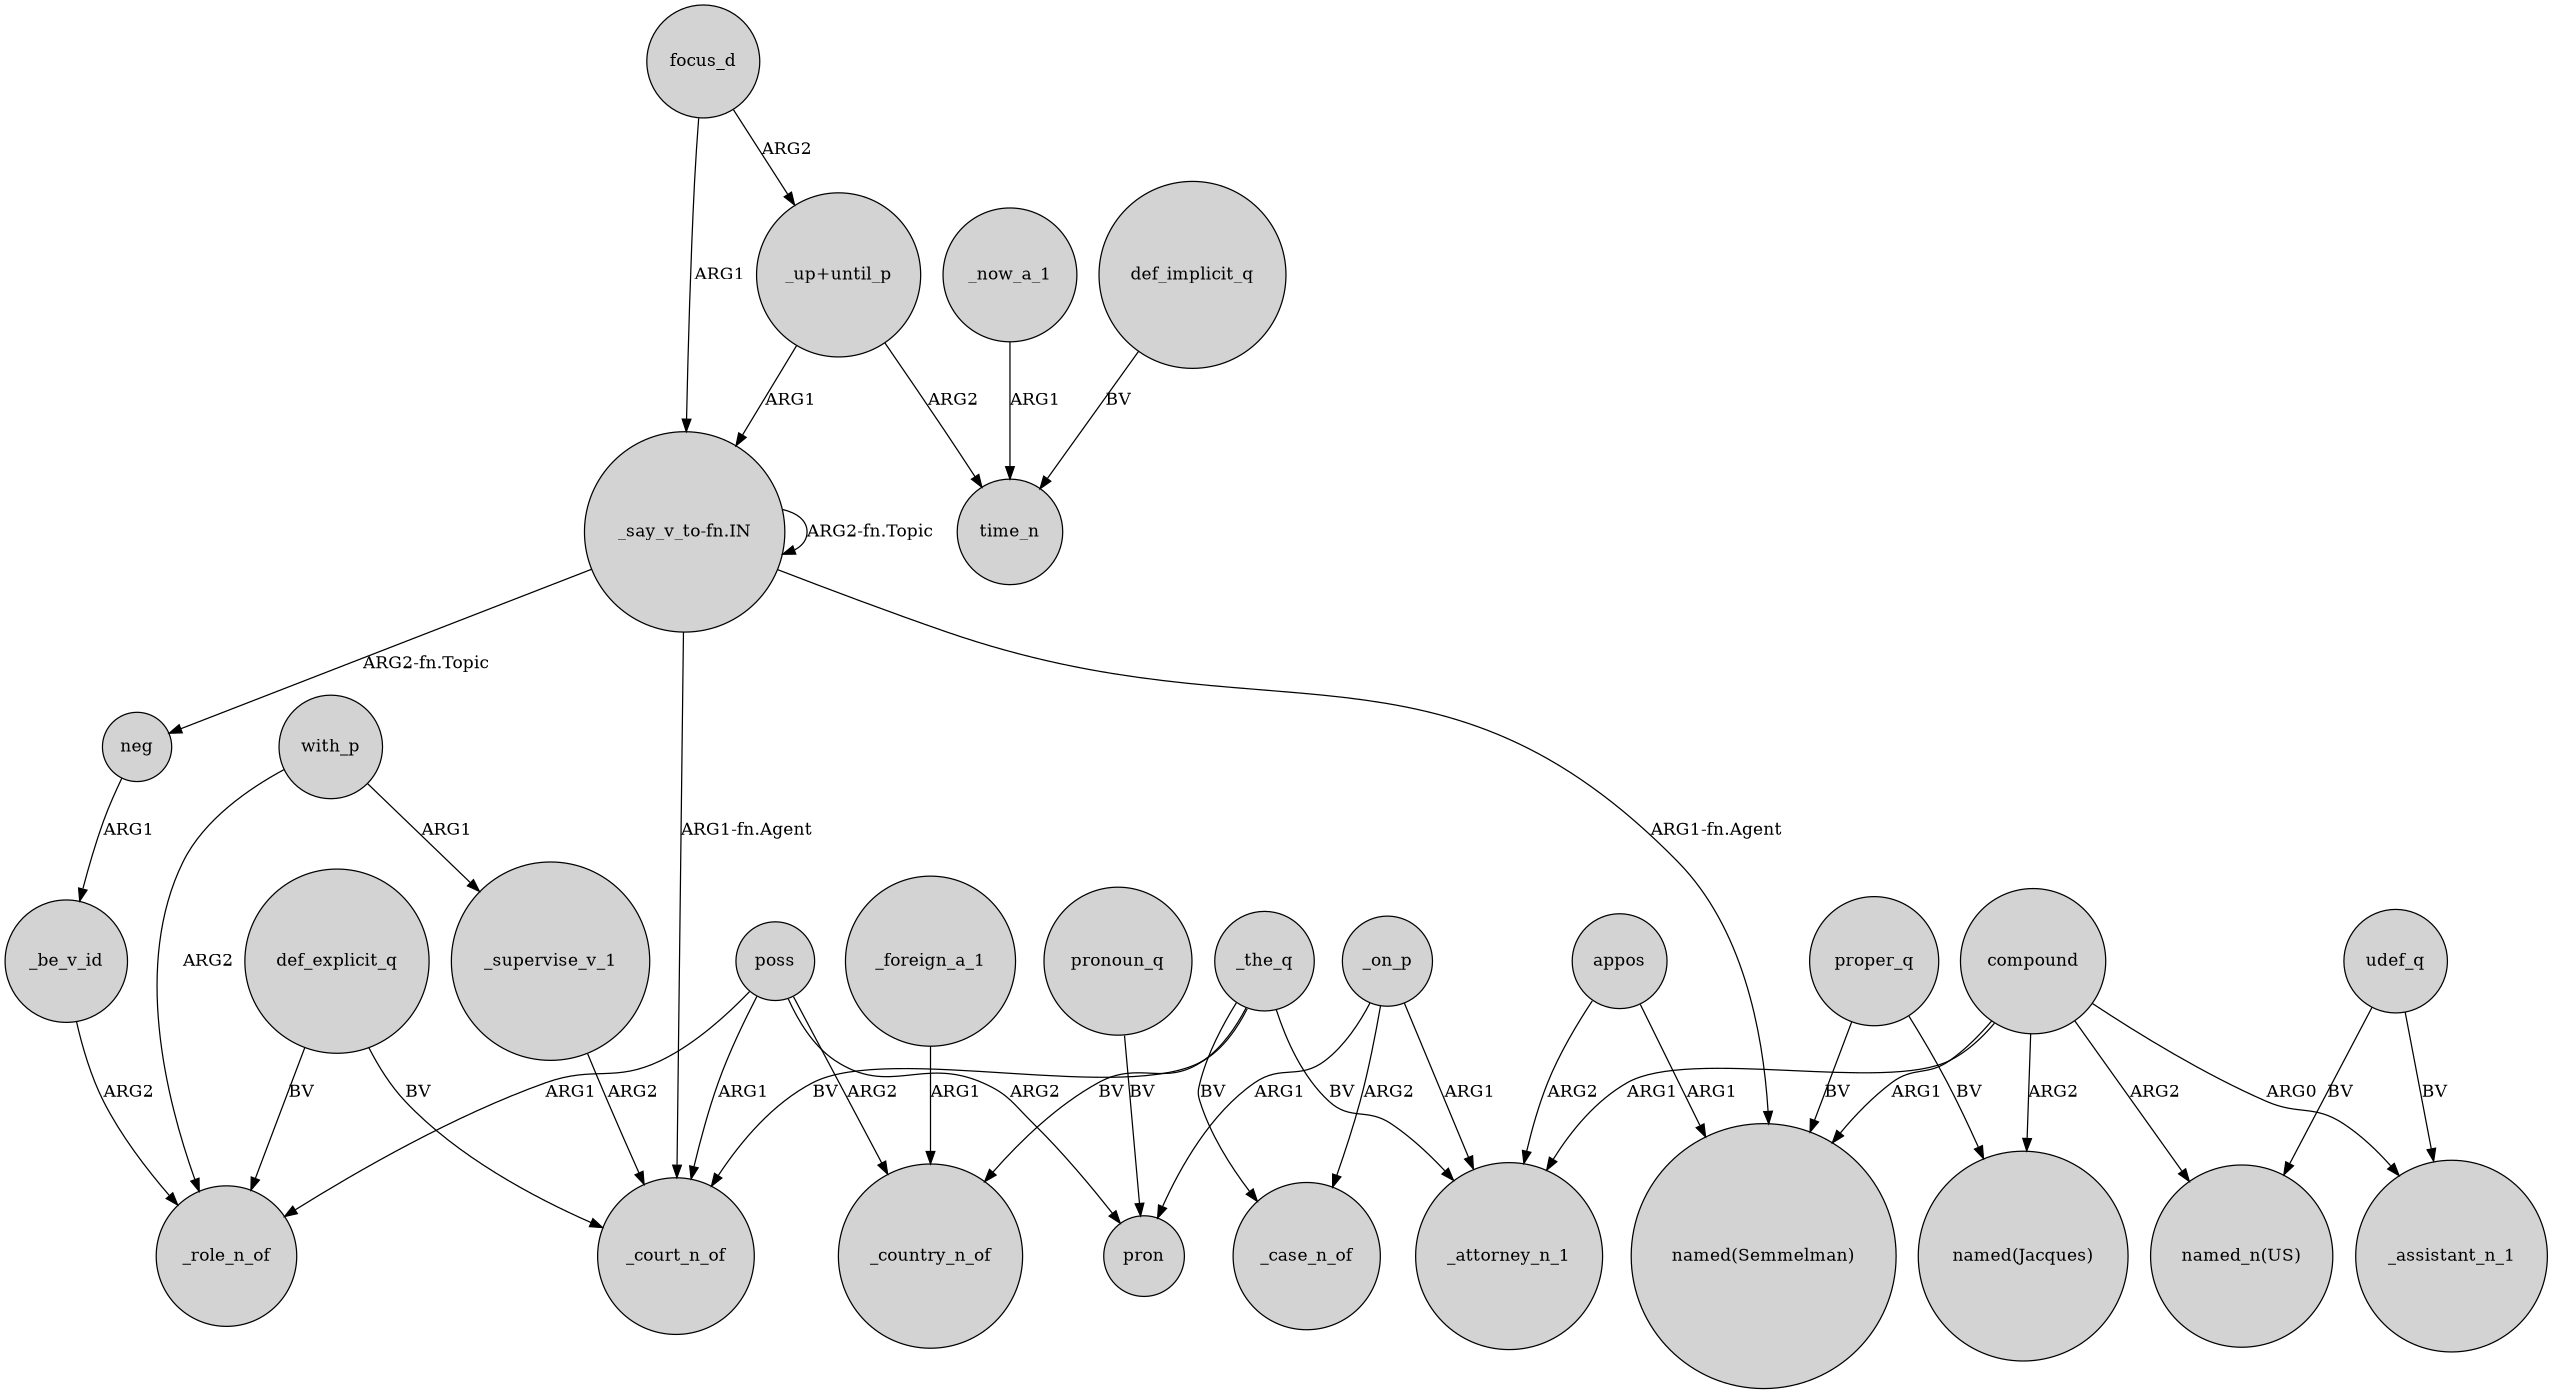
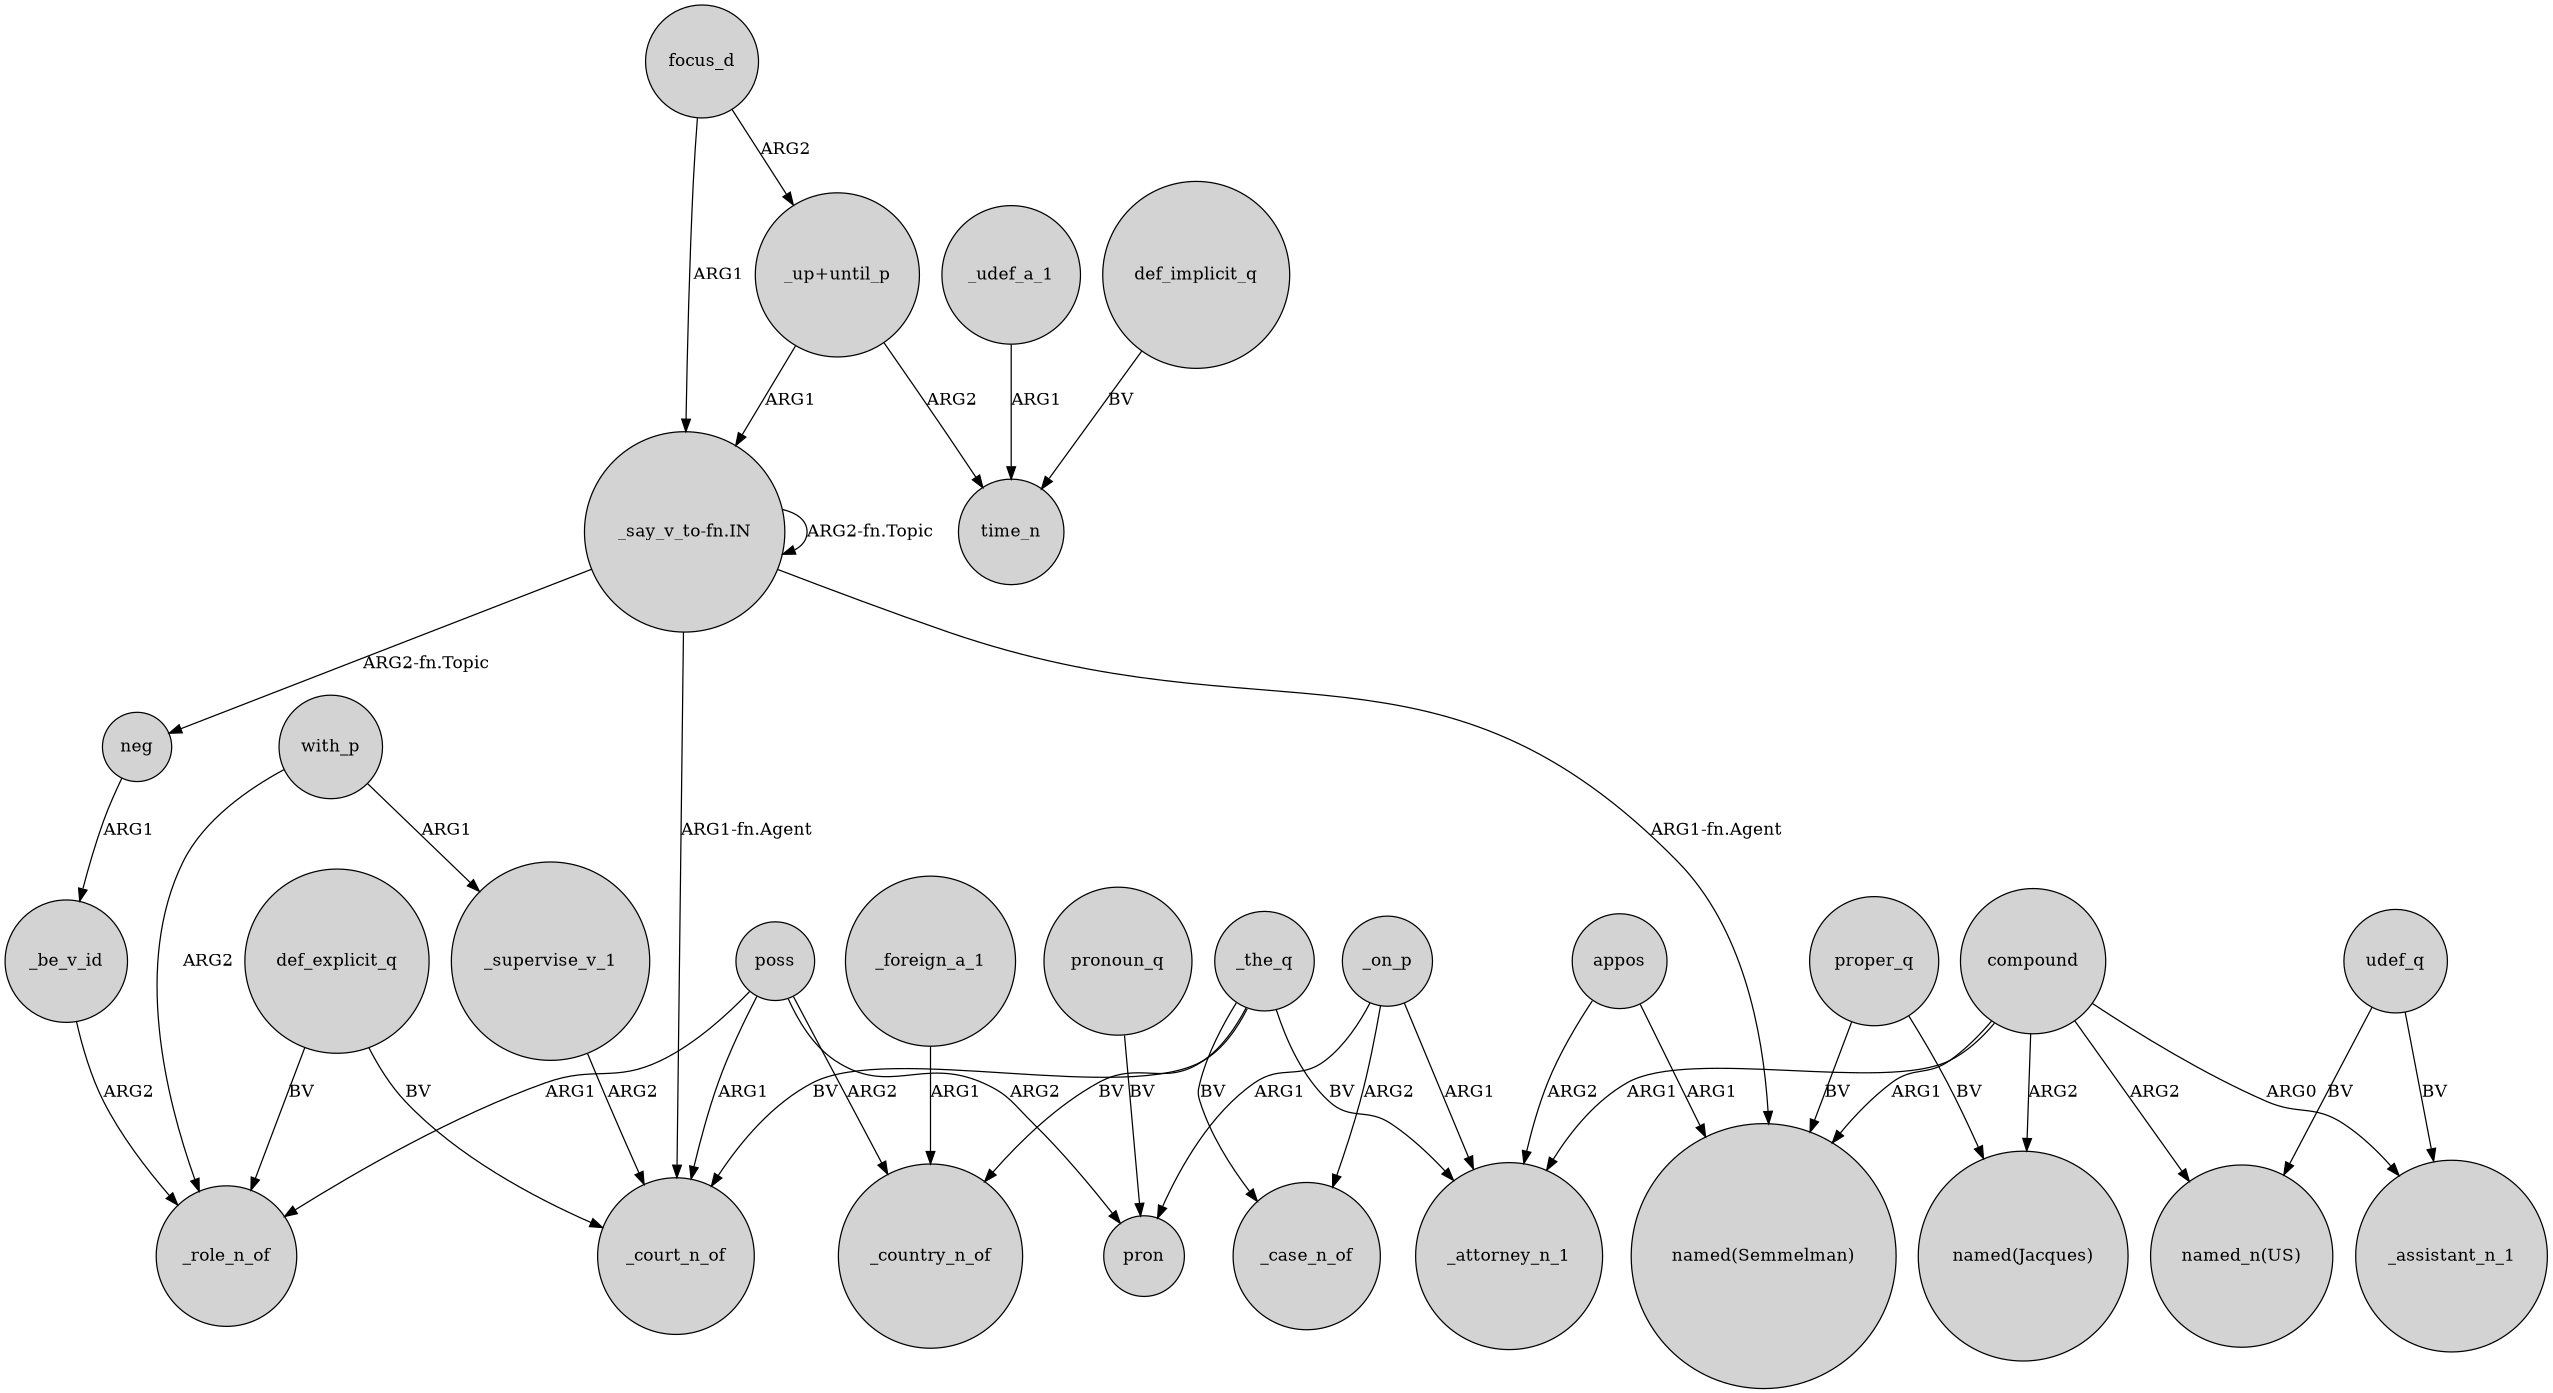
(1010, 275) -> (1011, 275)
